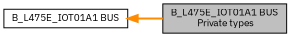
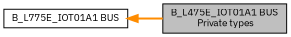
(66, 19) -> (66, 19)
